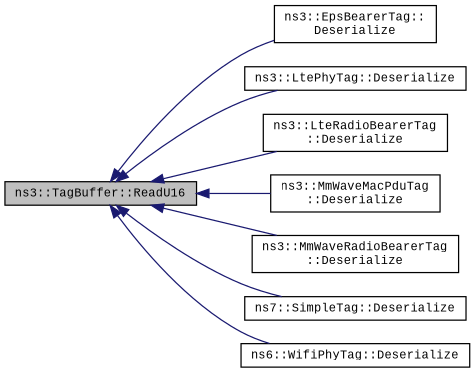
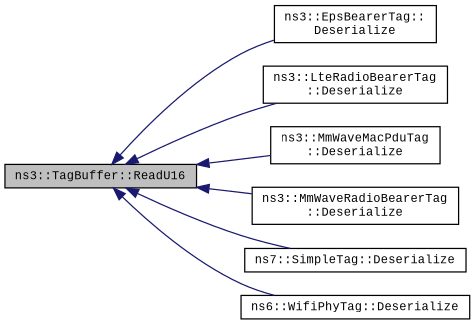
(355, 78) -> none
